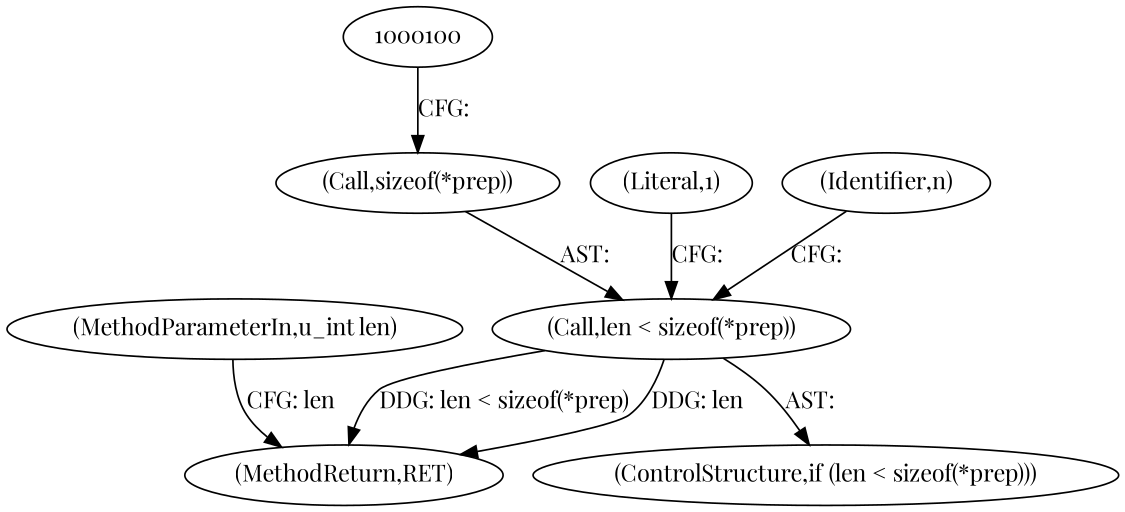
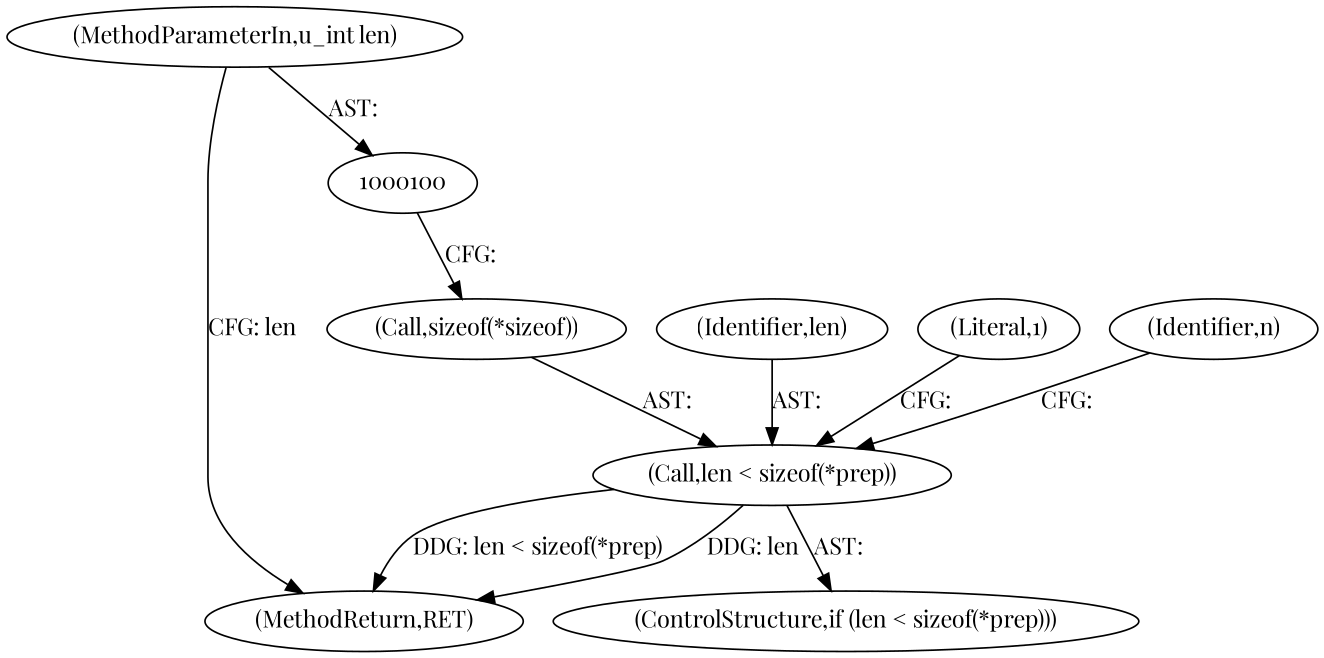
none -> (314, 106)
(418, 183) -> (477, 329)
none -> (772, 329)
